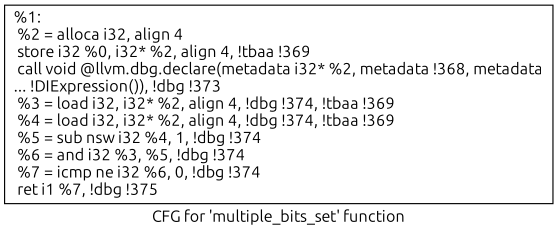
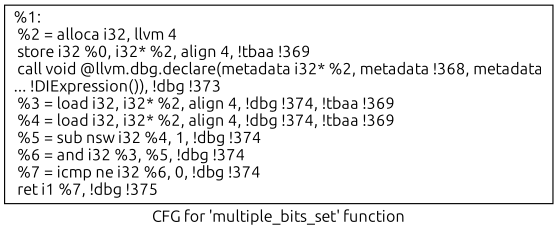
(99, 35) -> (96, 35)
